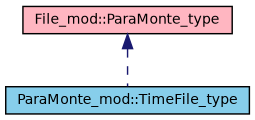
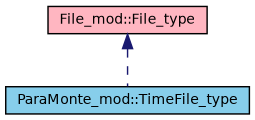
(128, 20) -> (128, 20)
